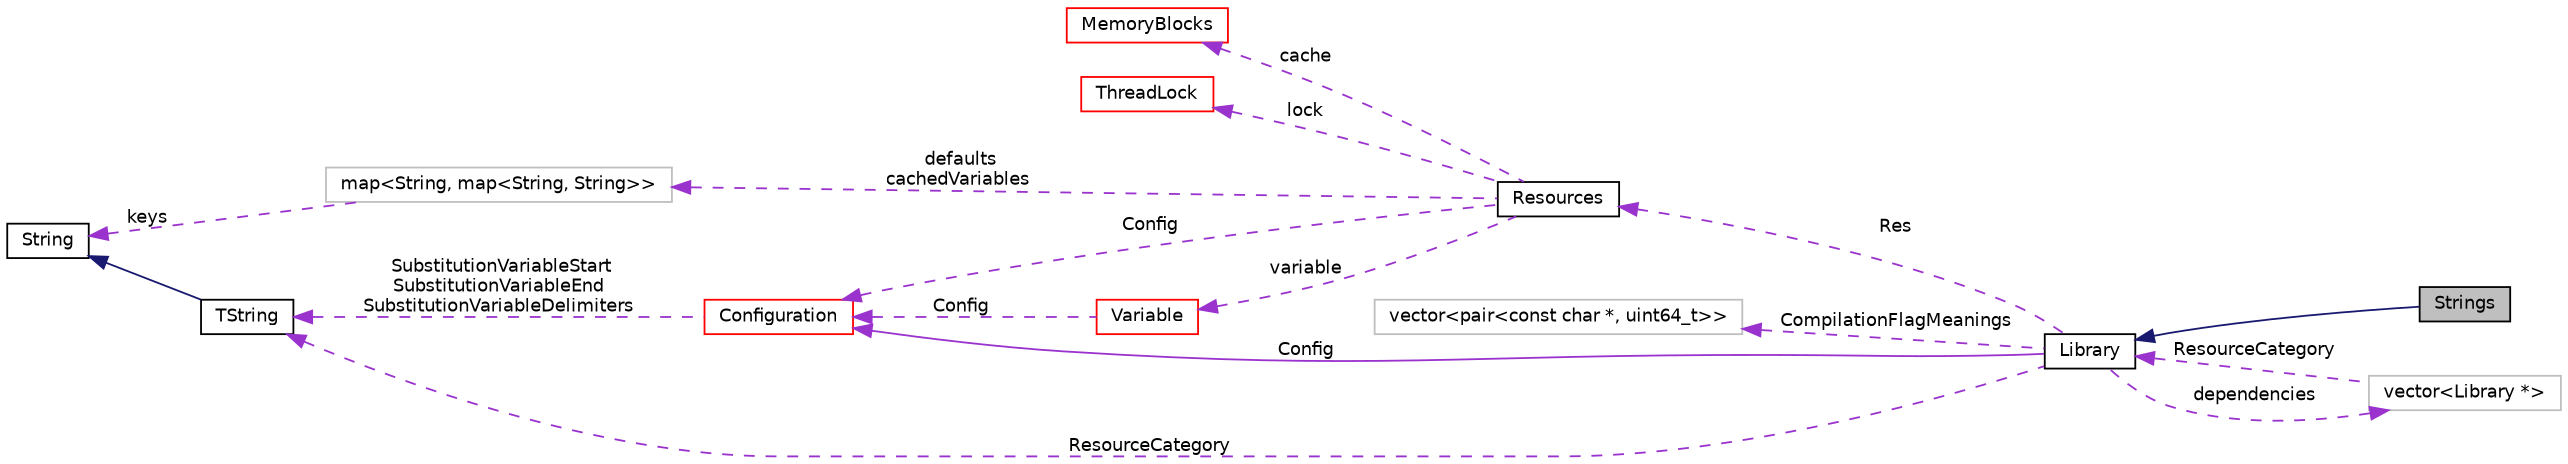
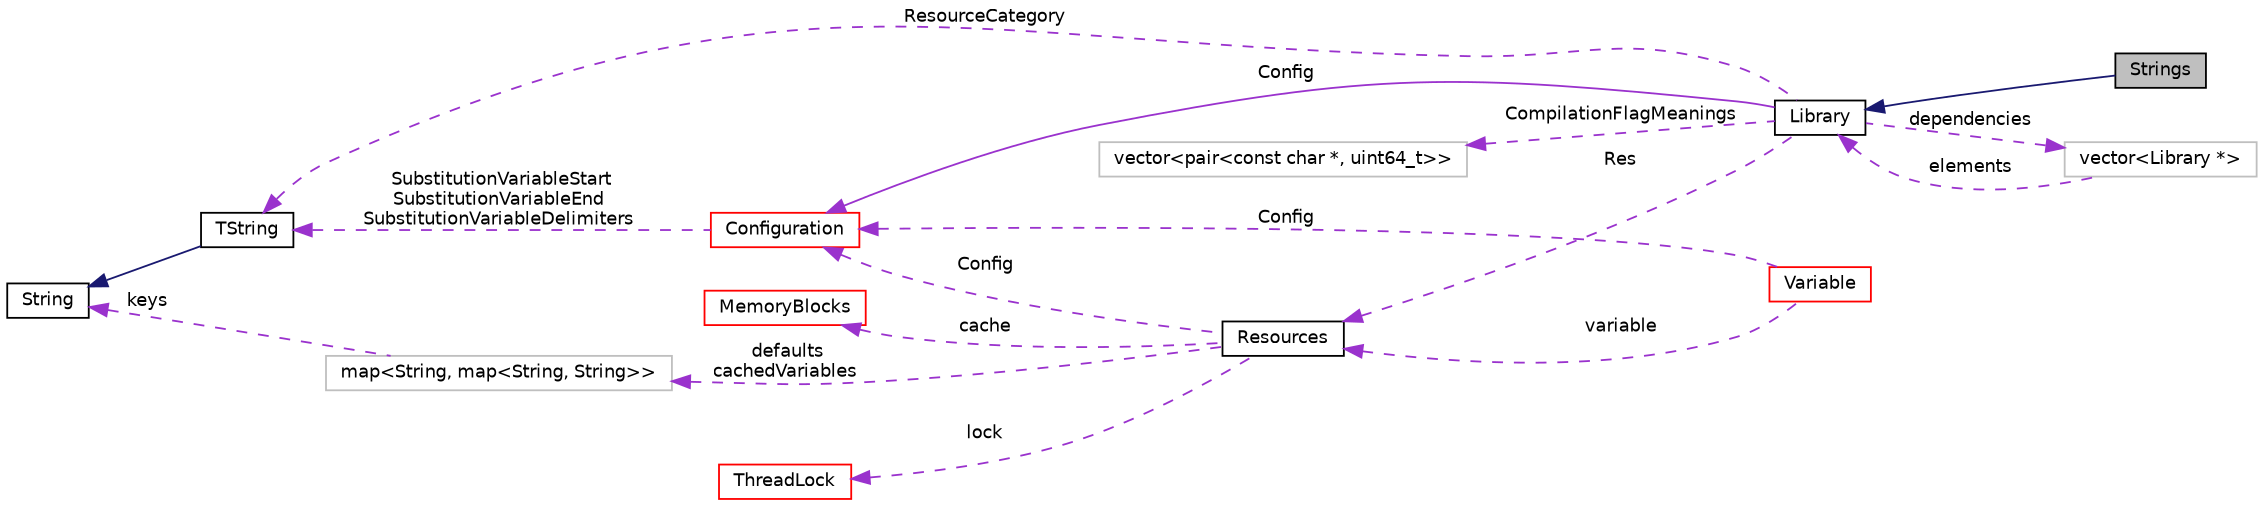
(1369, 271) -> (1586, 361)
(2252, 350) -> (1968, 168)
